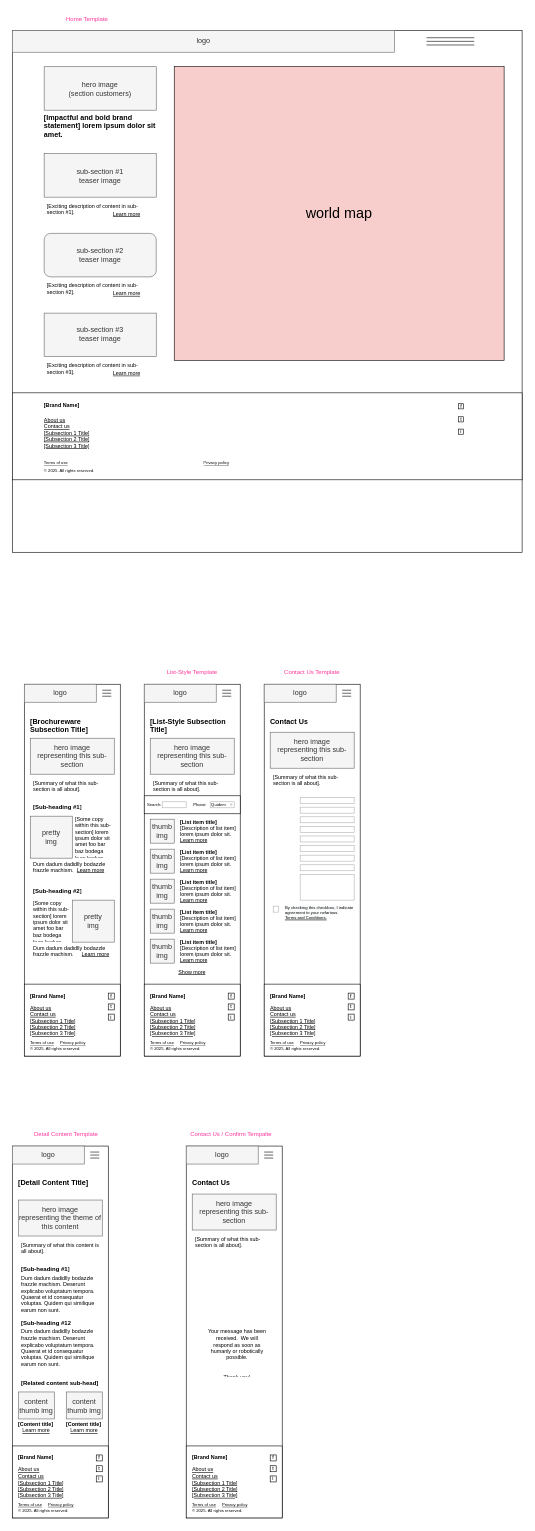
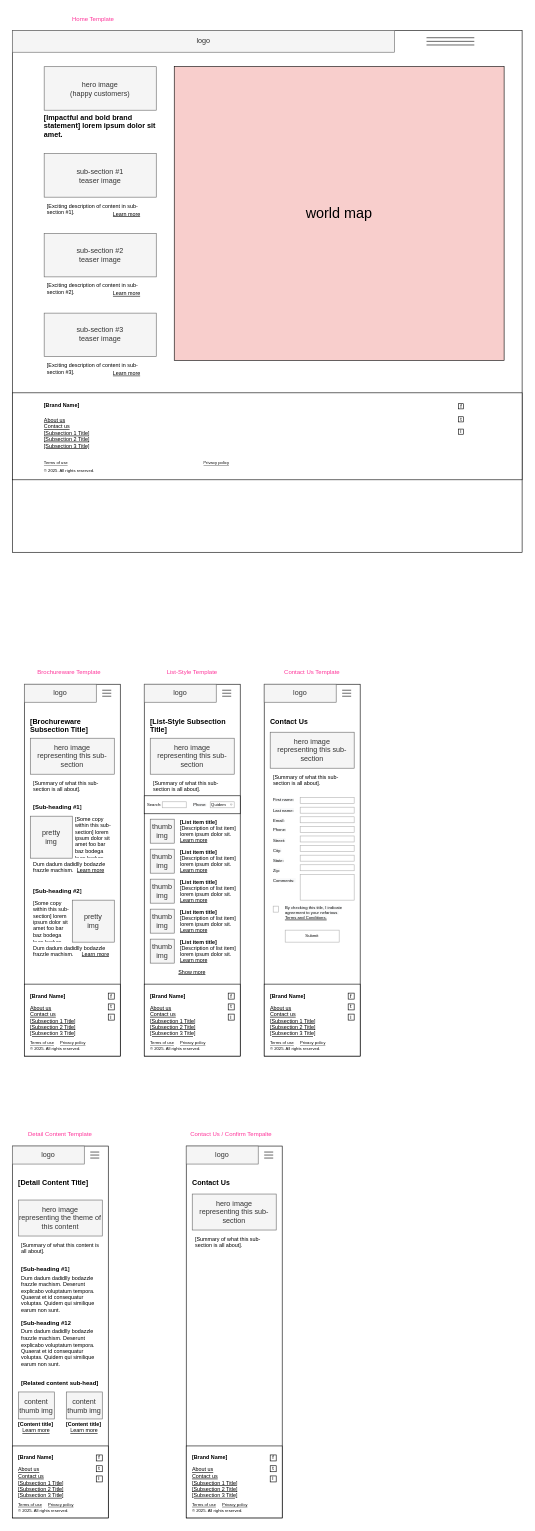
(87, 18) -> (93, 18)
(100, 89) -> (100, 89)
(100, 255) -> (100, 255)
none -> (69, 672)
none -> (285, 846)
(322, 911) -> (322, 911)
none -> (312, 936)
(66, 1134) -> (60, 1134)
(237, 1350) -> none
